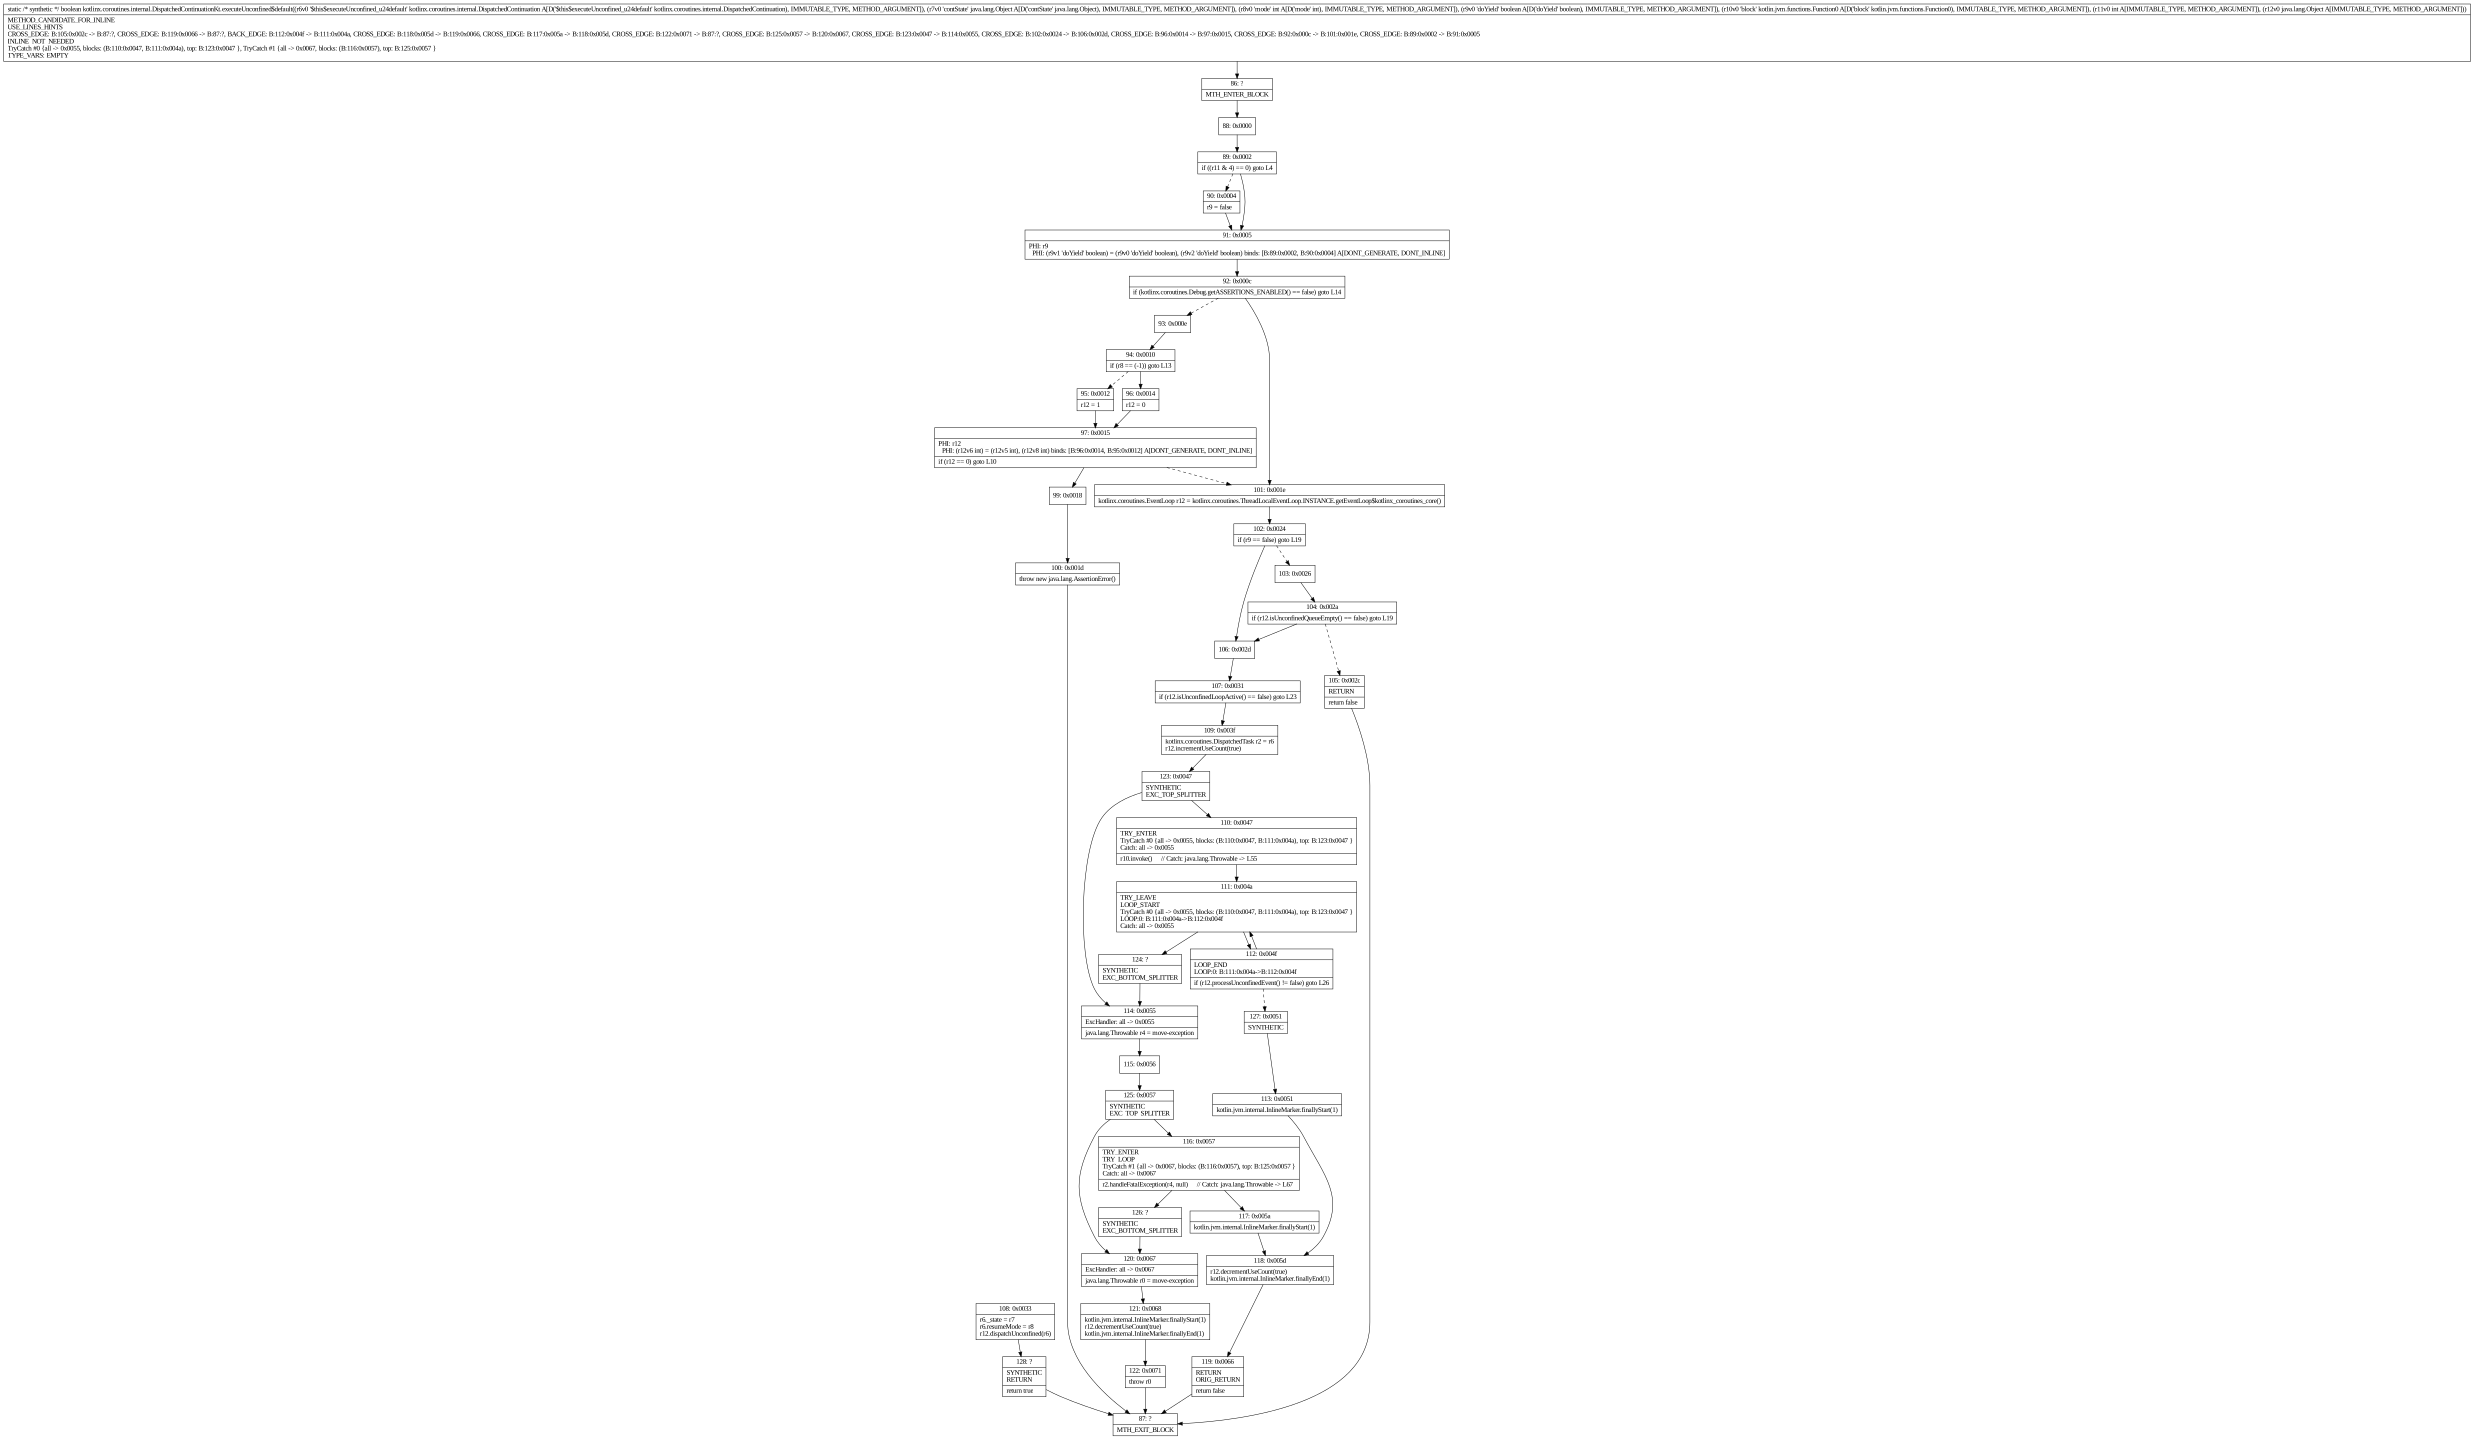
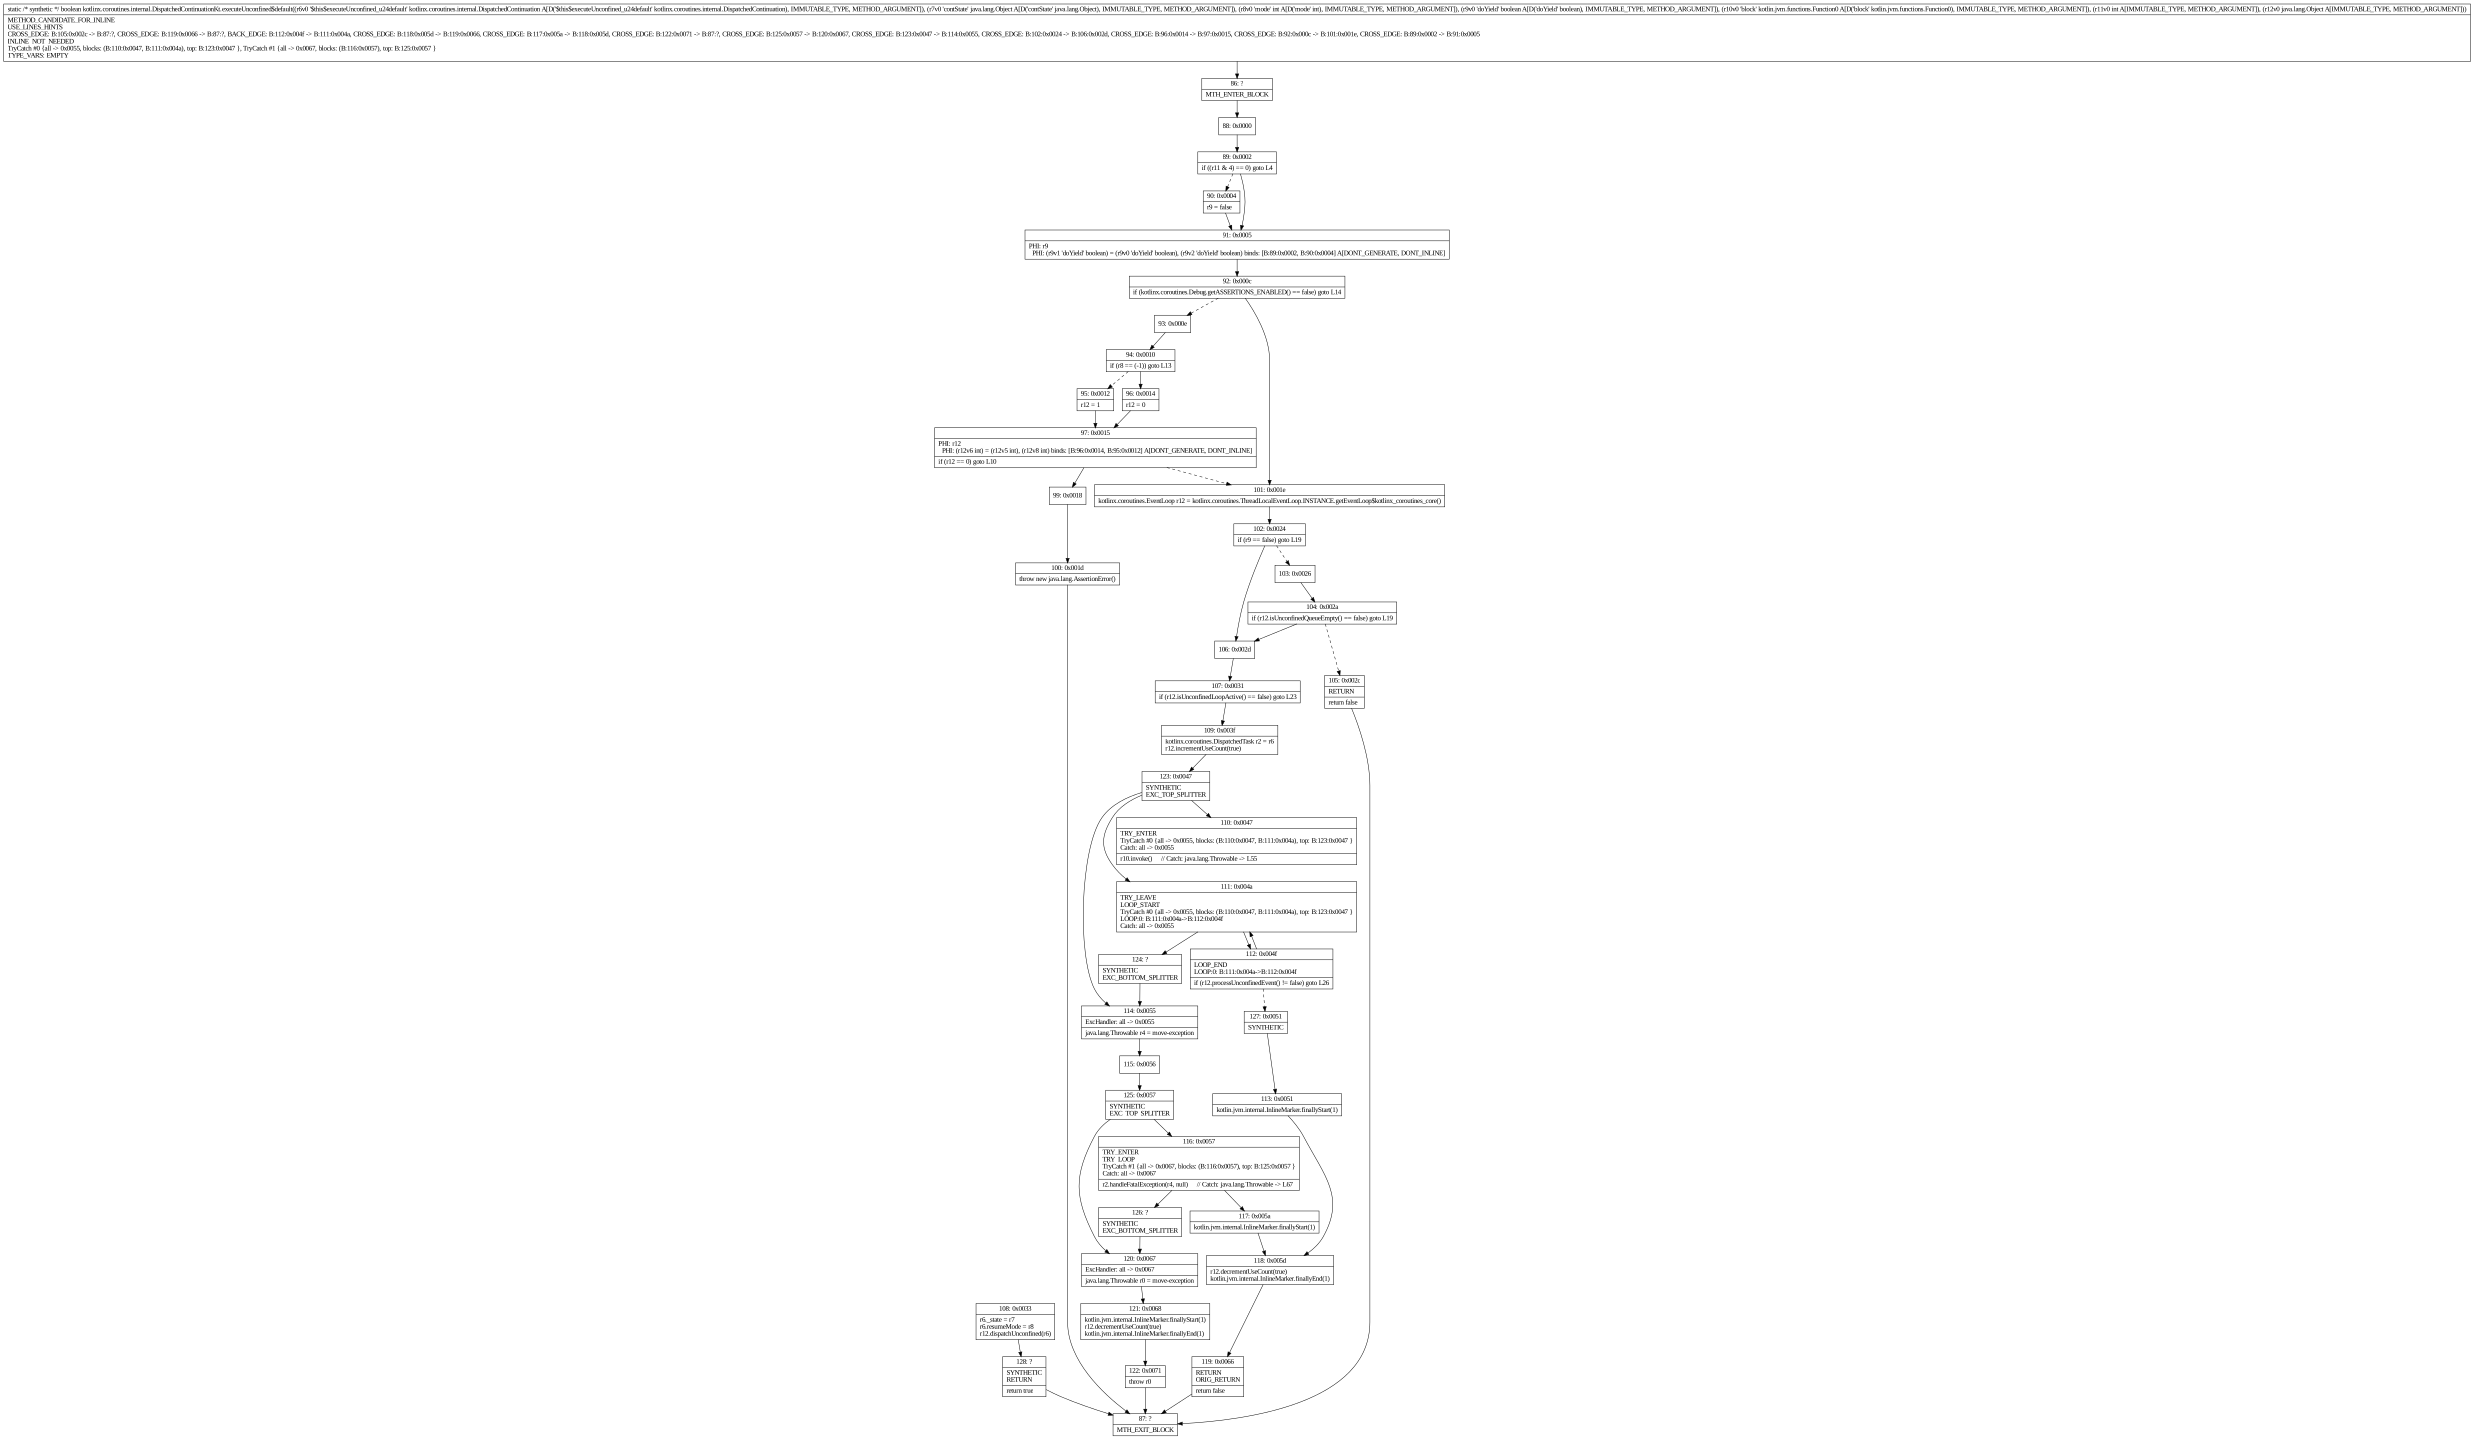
(1237, 871) -> (1105, 832)
